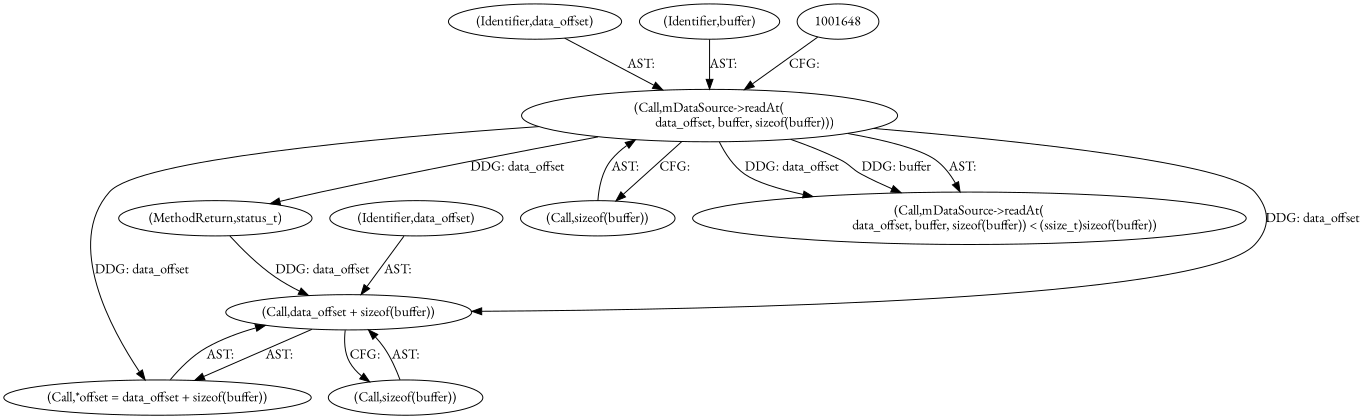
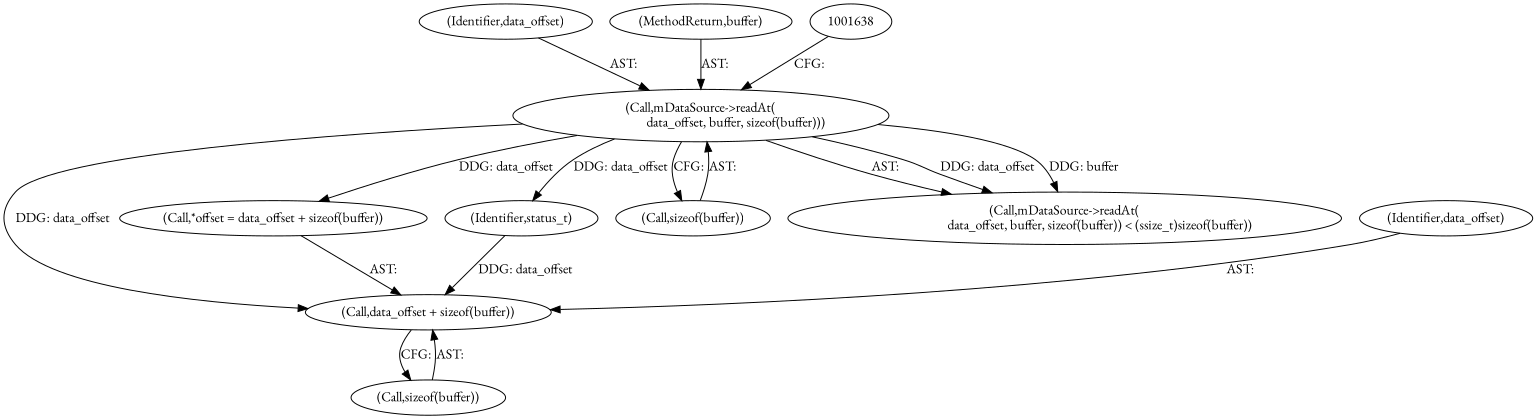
(710, 22) -> (701, 22)
(838, 22) -> (851, 22)
(215, 218) -> (521, 218)
(258, 353) -> none
